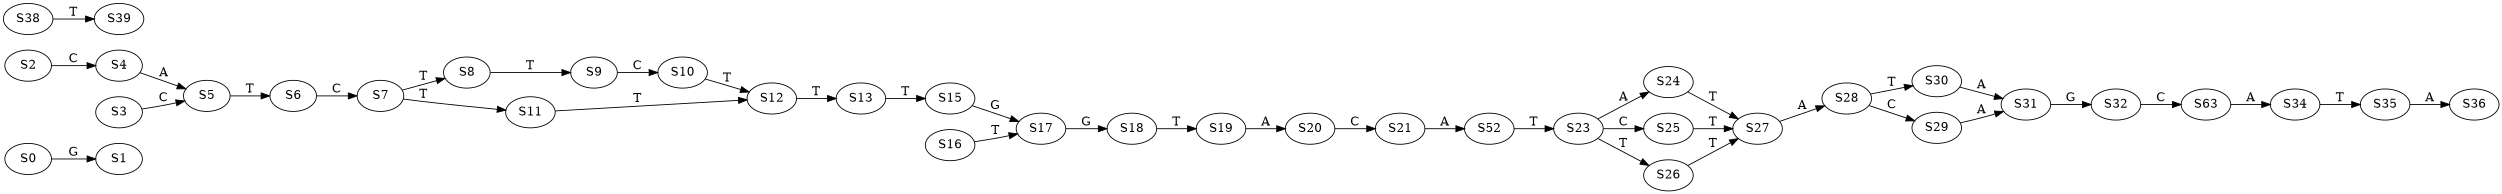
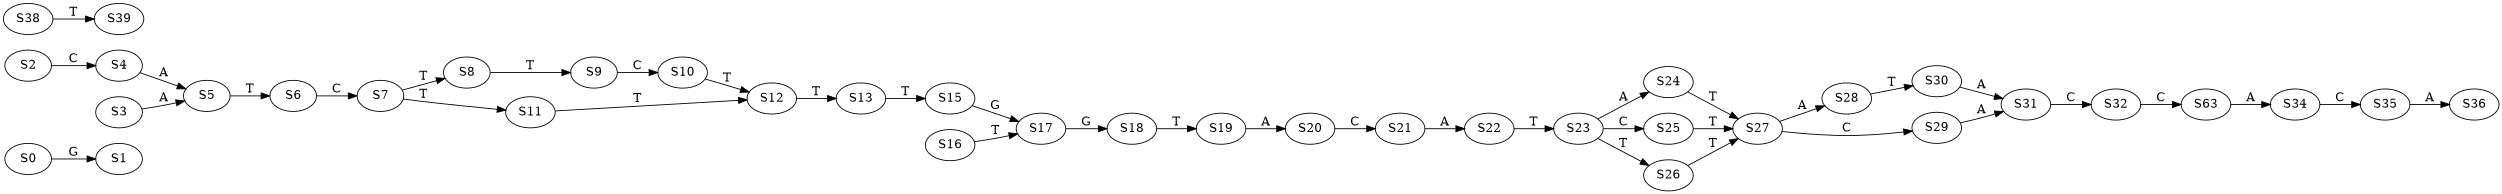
(164, 98) -> (164, 98)
(2071, 98) -> (2071, 98)
(2340, 98) -> (2340, 98)
(1888, 112) -> (1843, 136)
(1489, 129) -> (1489, 129)
